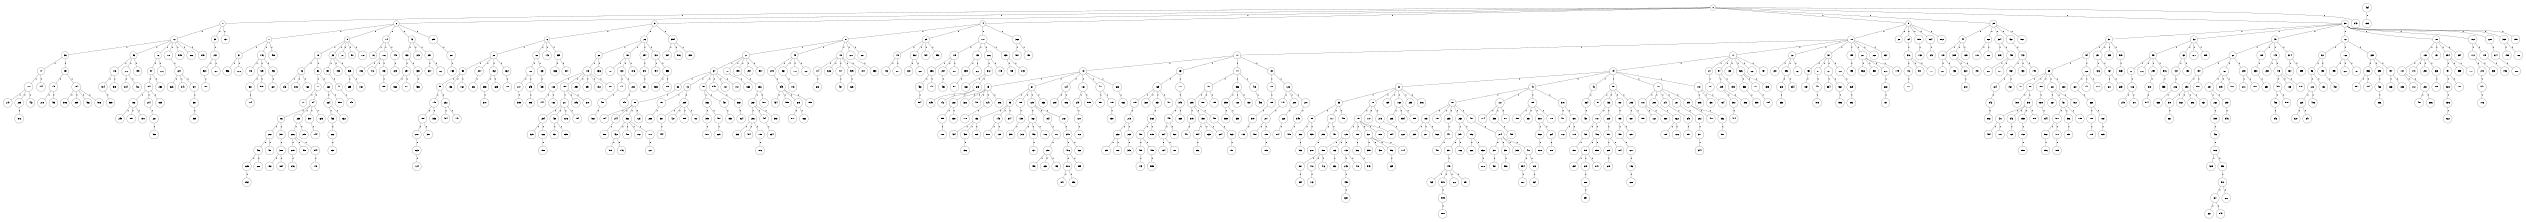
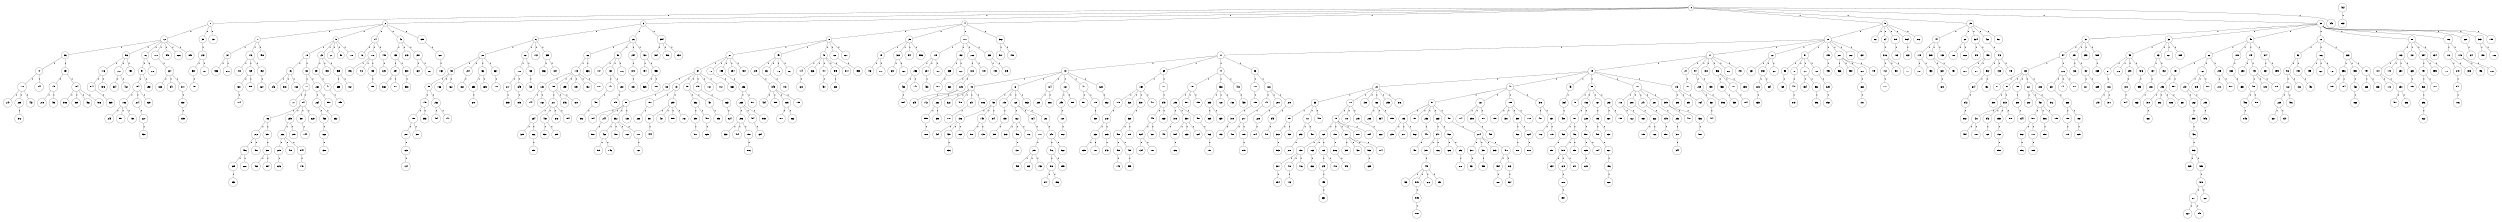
(2506, 63) -> (2476, 63)
